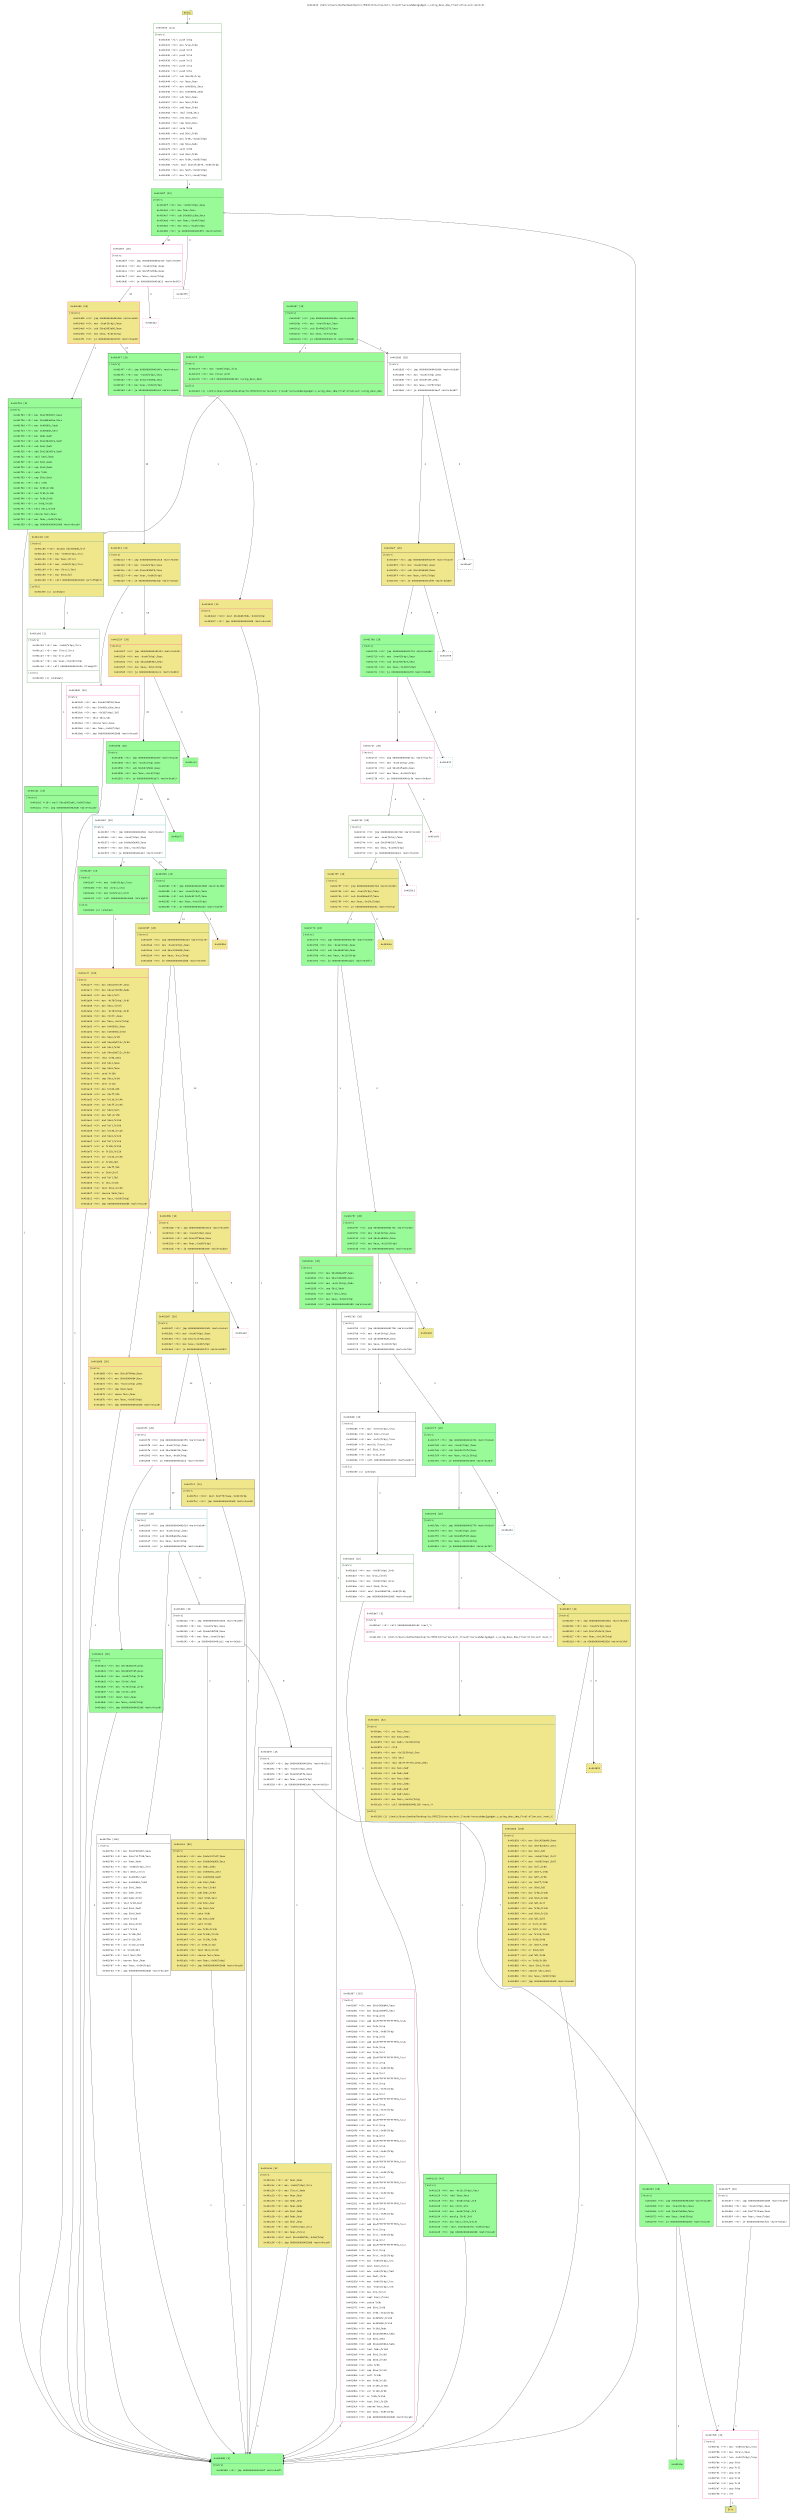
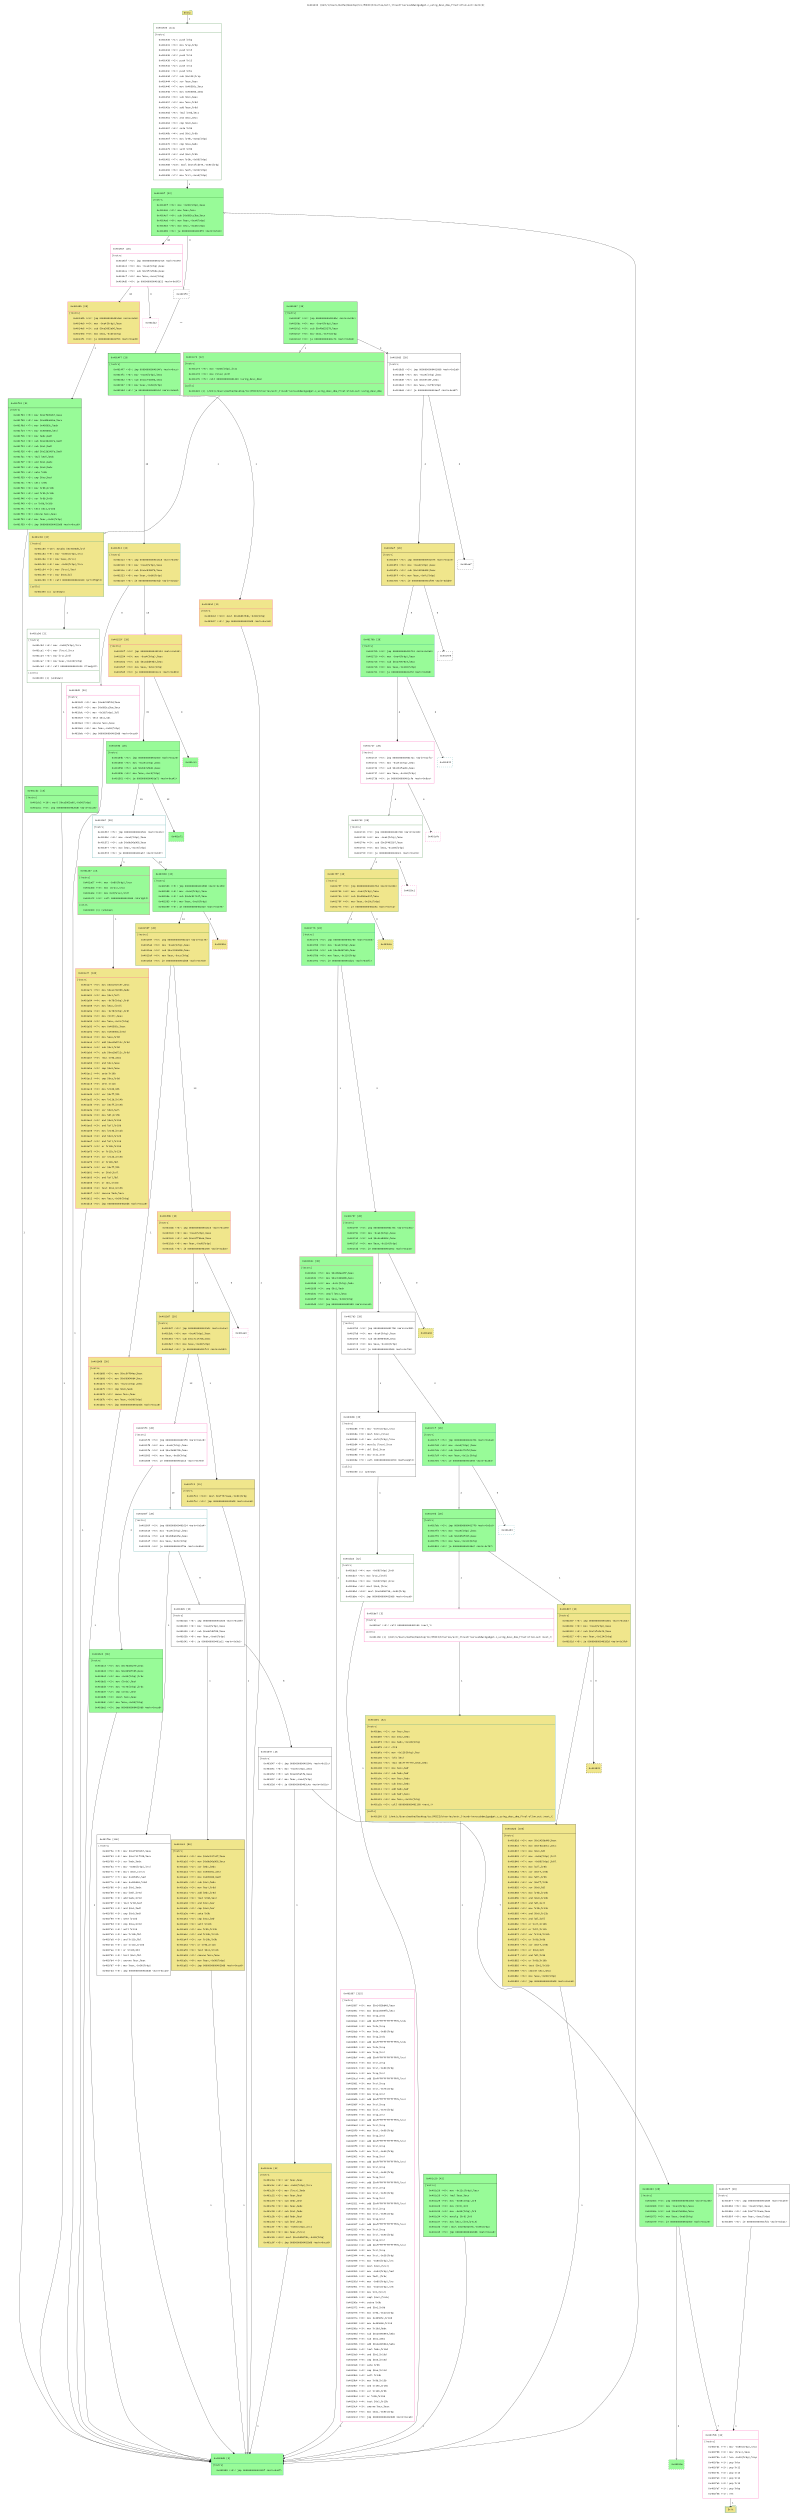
(123, 348) -> (168, 325)
